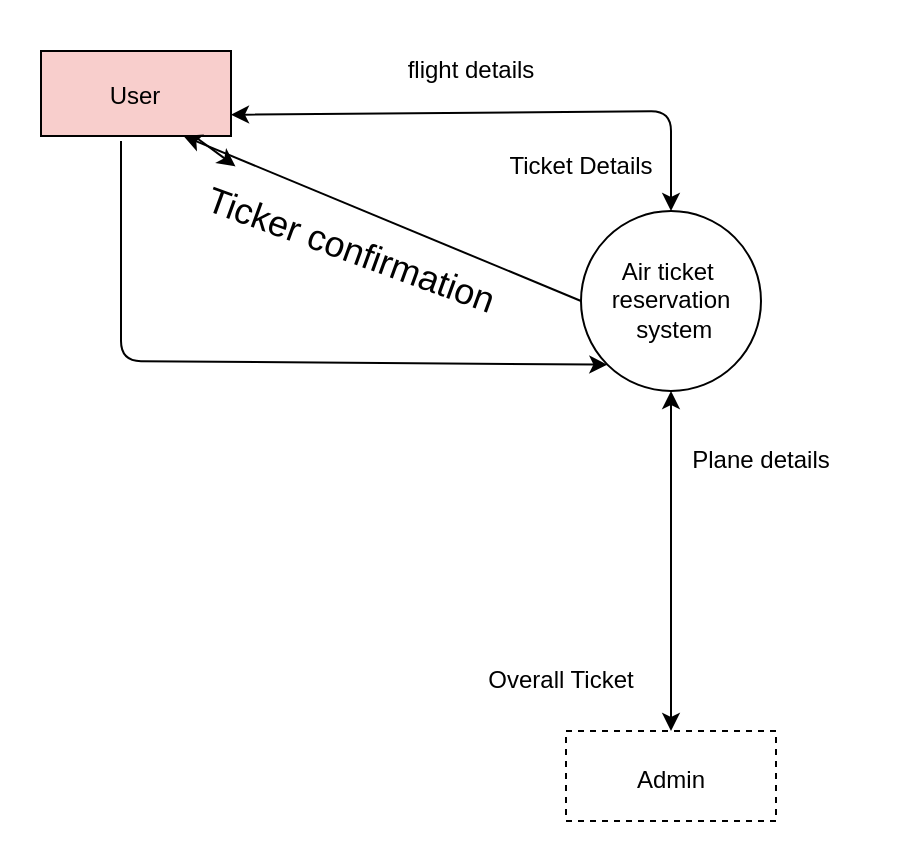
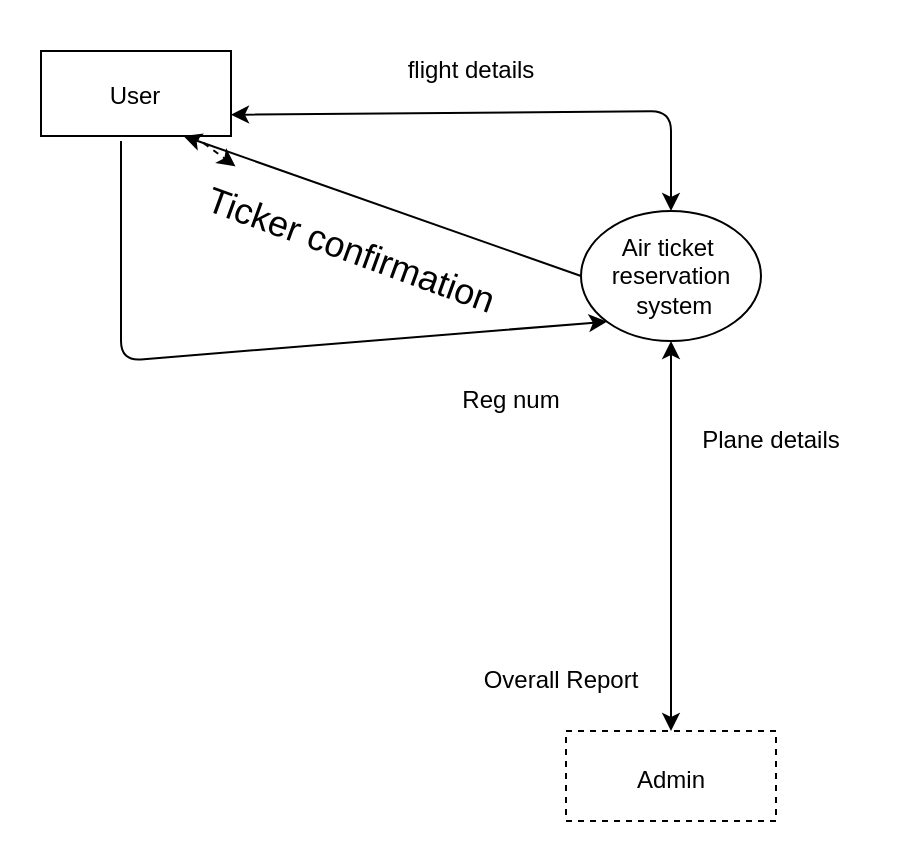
(136, 94) -> (136, 94)
(219, 155) -> (219, 155)
(581, 166) -> none
(671, 301) -> (671, 276)
none -> (511, 401)
(761, 461) -> (771, 441)
(562, 681) -> (562, 681)
